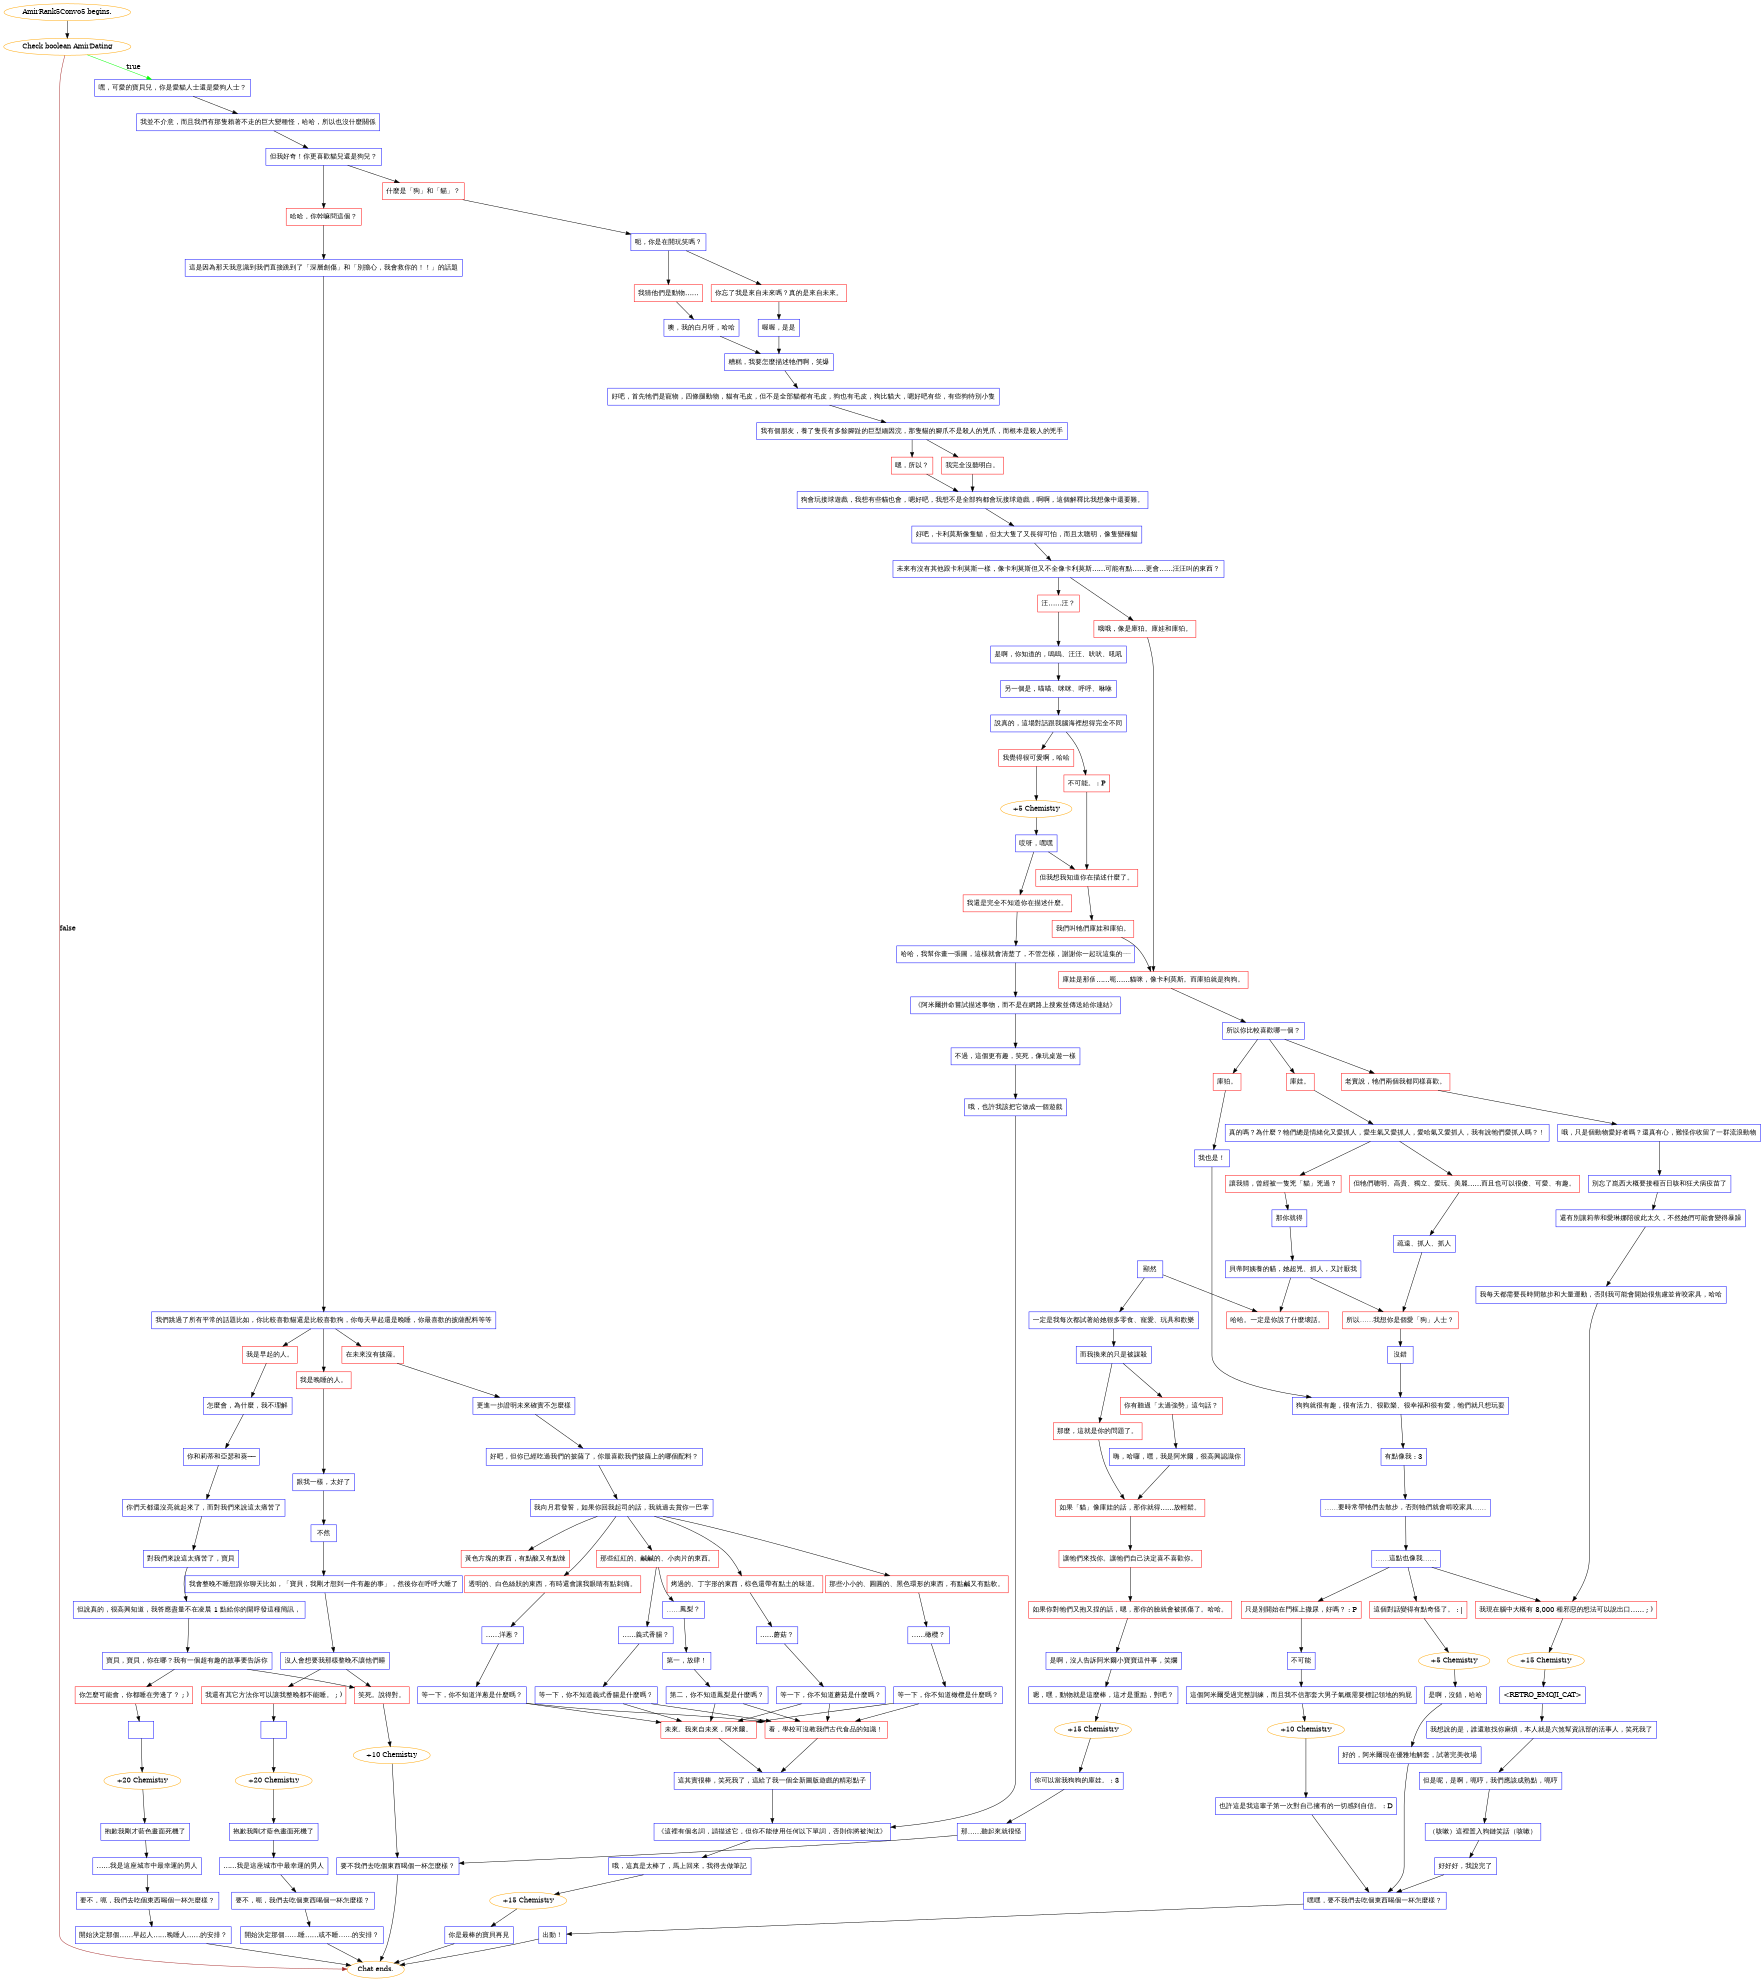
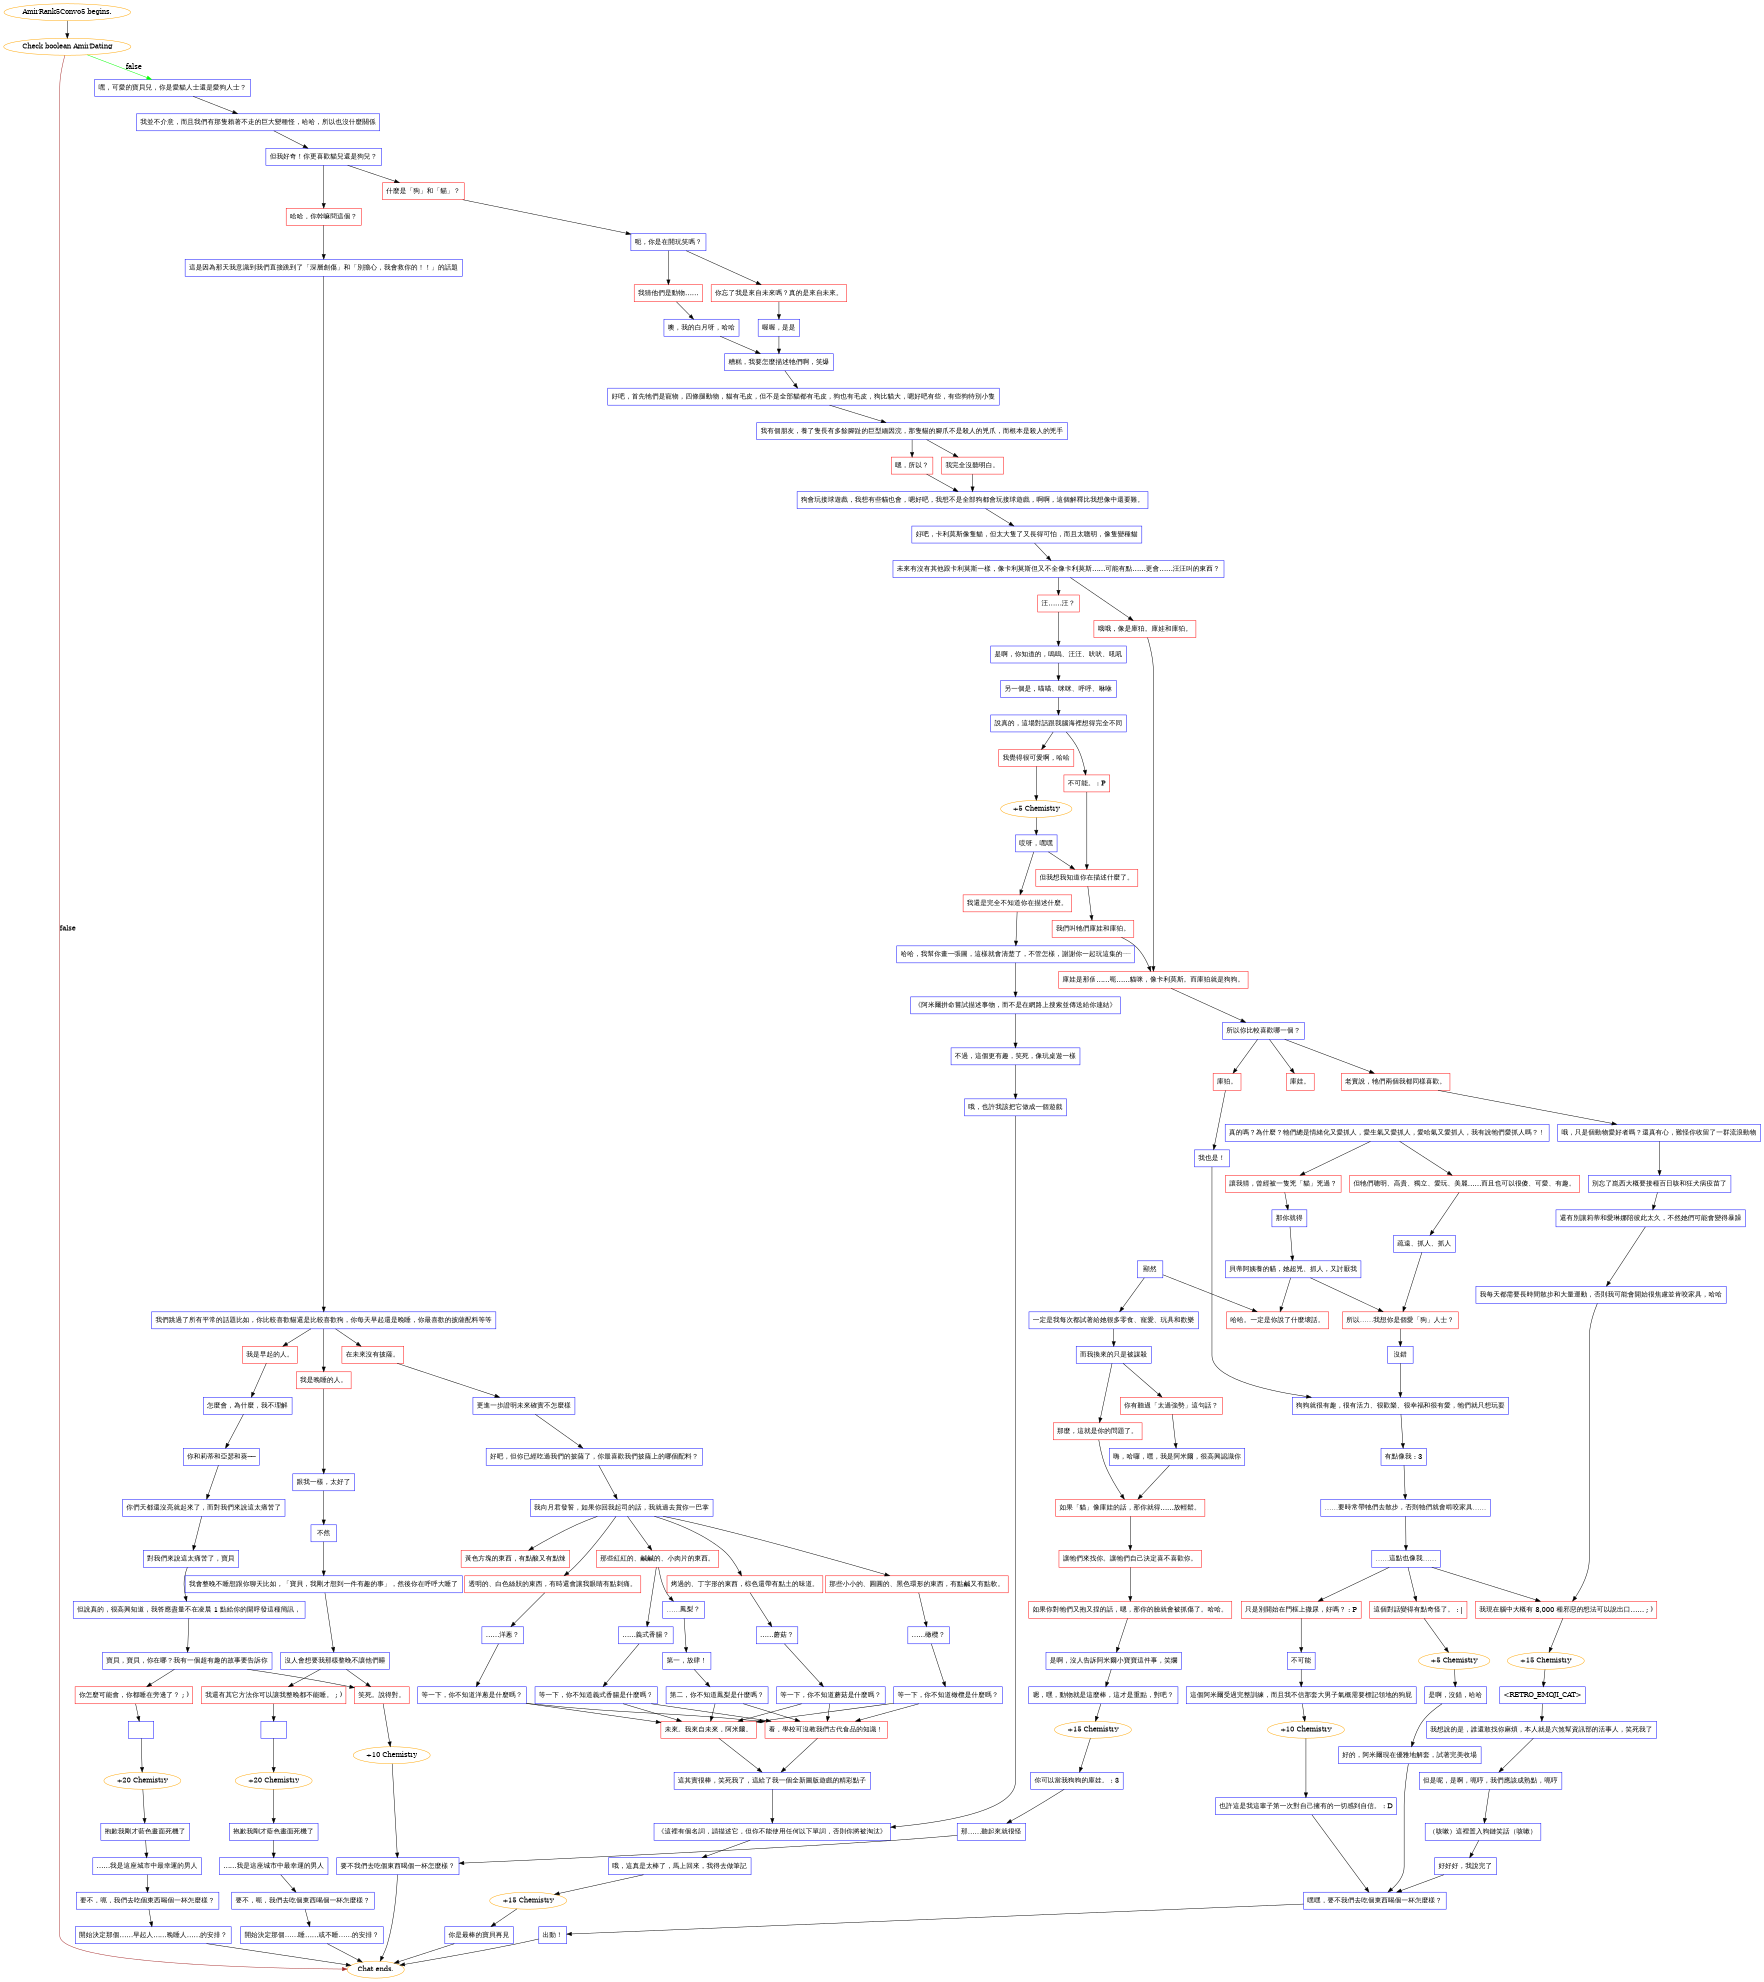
(134, 67) -> (134, 67)
(1342, 1106) -> none
